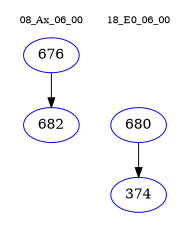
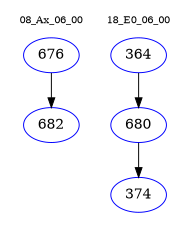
none -> (139, 55)
